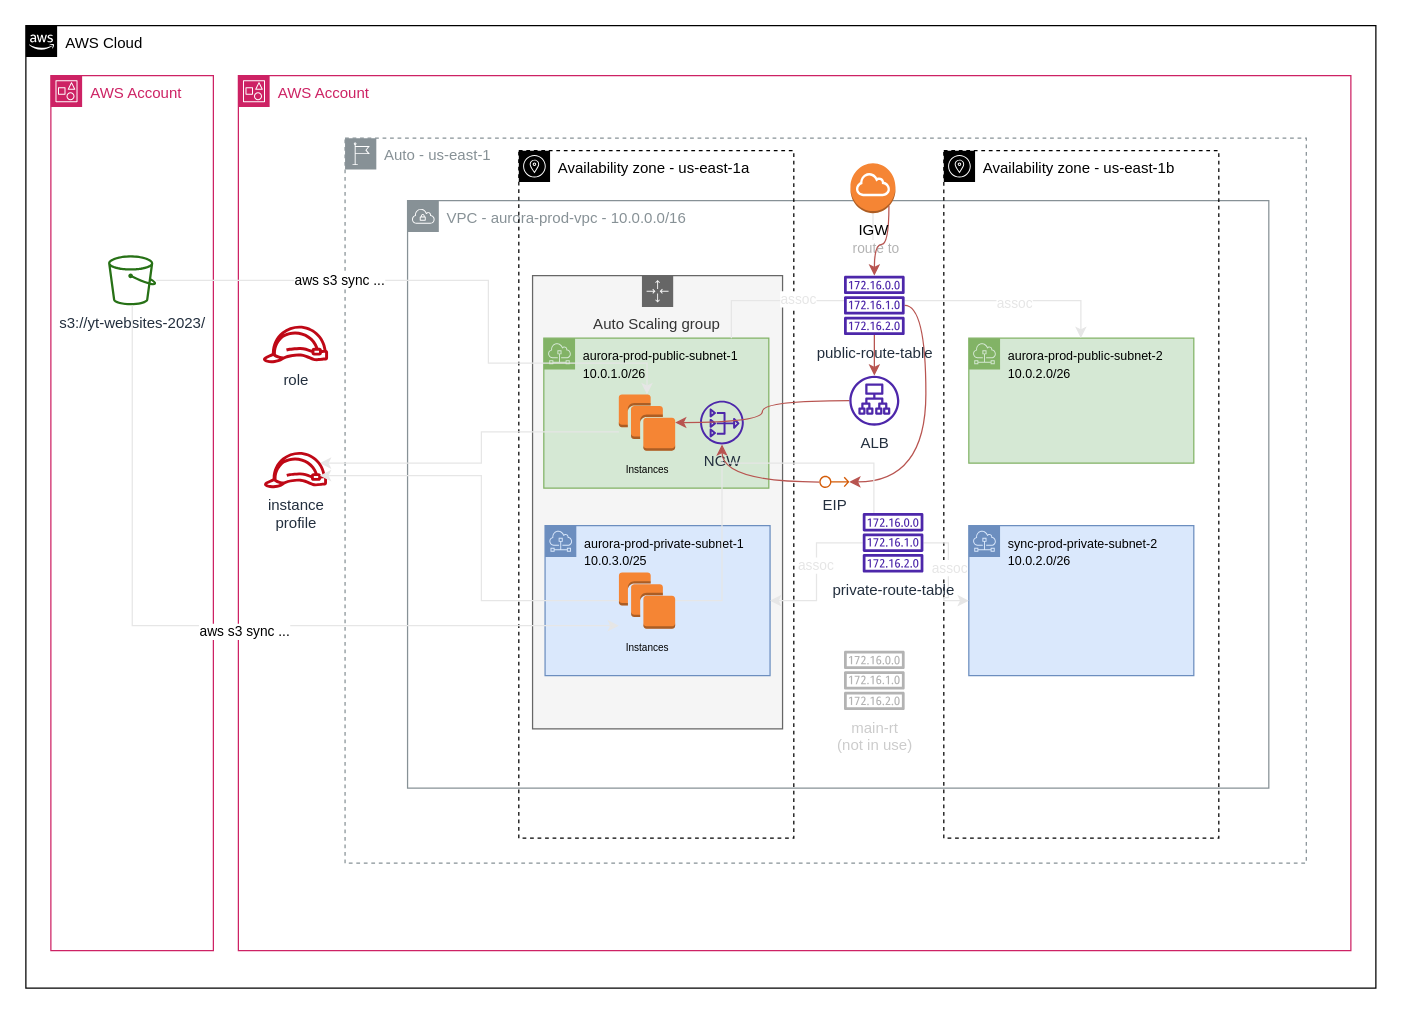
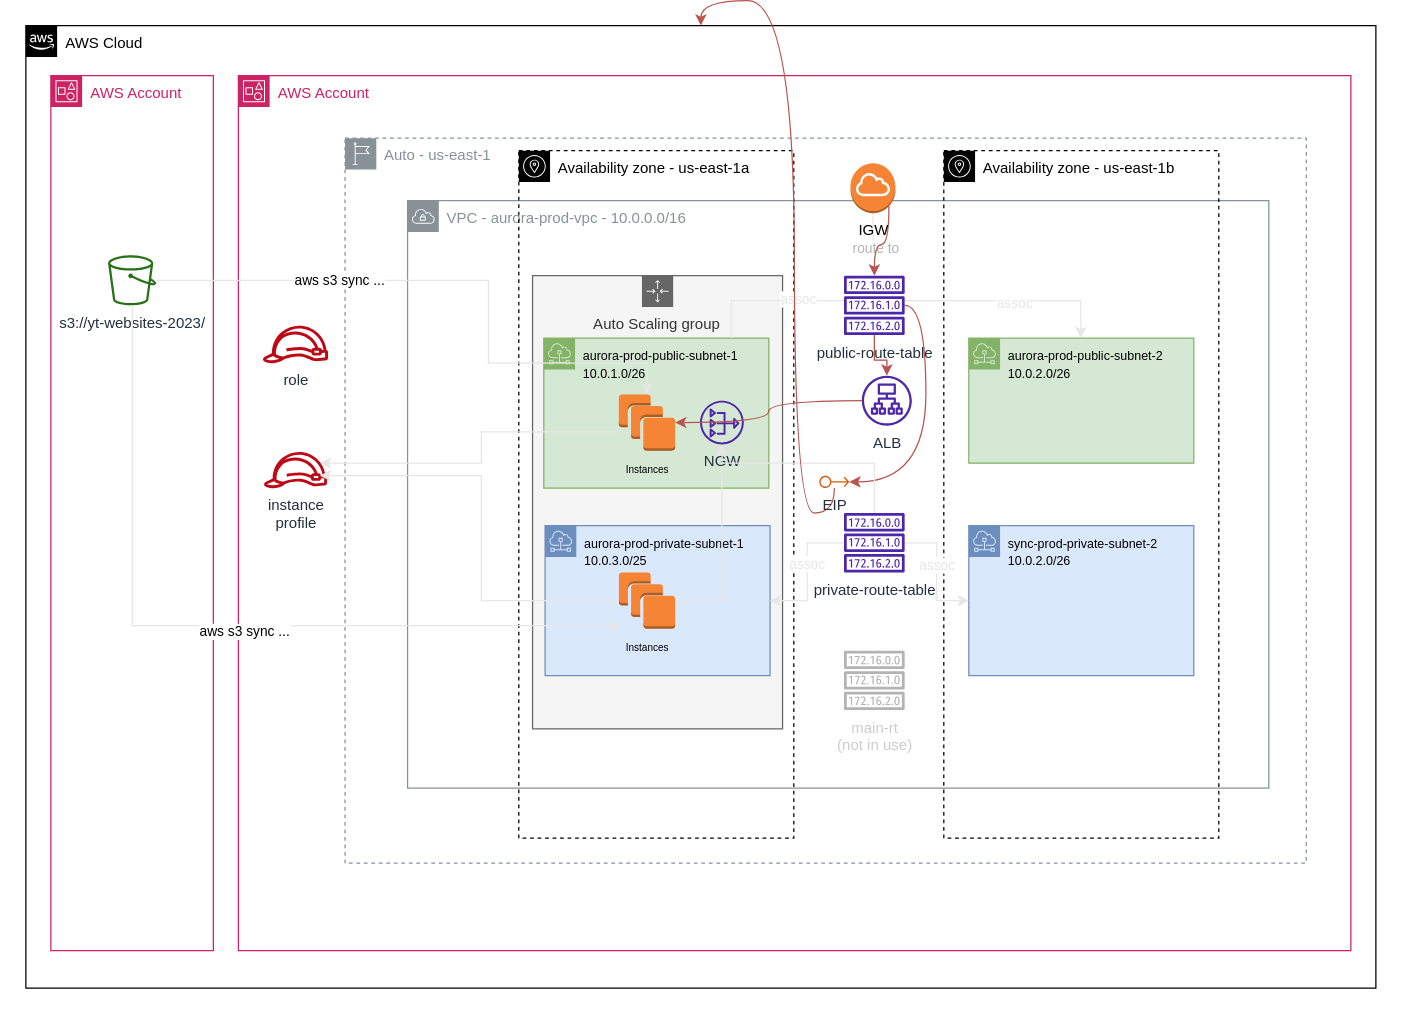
(874, 401) -> (887, 401)
(768, 479) -> (778, 45)
(893, 543) -> (874, 543)
